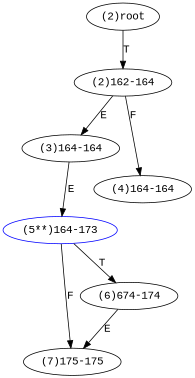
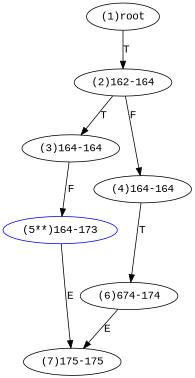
(123, 17) -> (123, 17)
(104, 115) -> (104, 115)
(71, 189) -> (71, 189)
(92, 260) -> (136, 239)
(70, 296) -> (70, 296)
